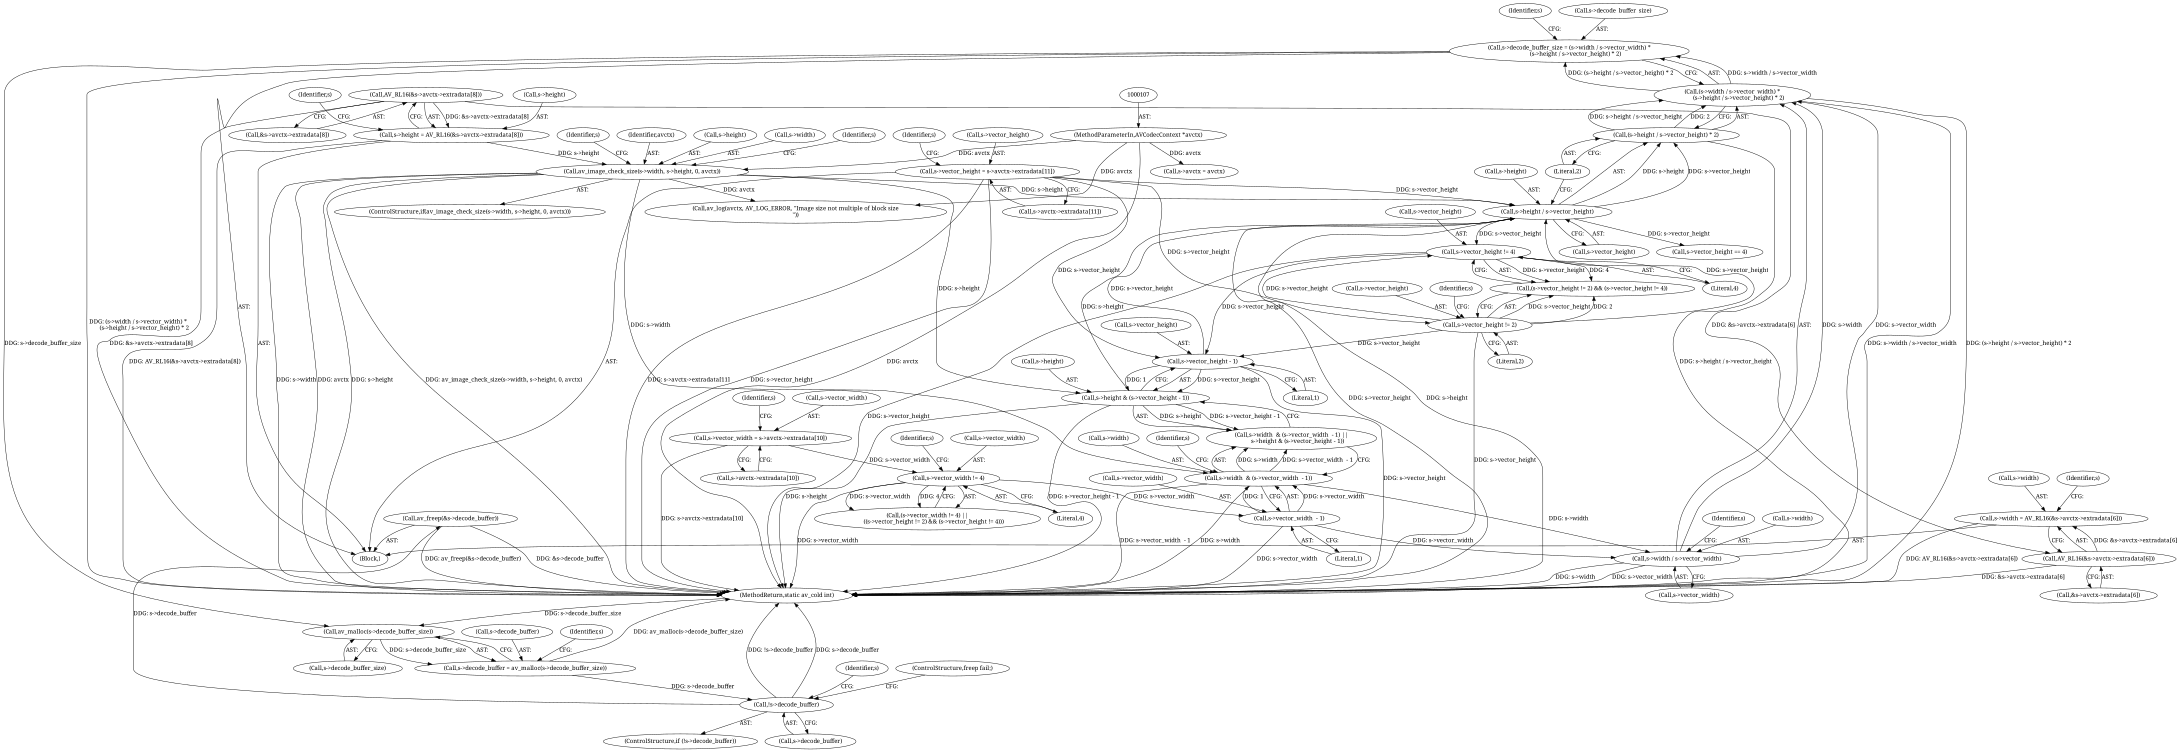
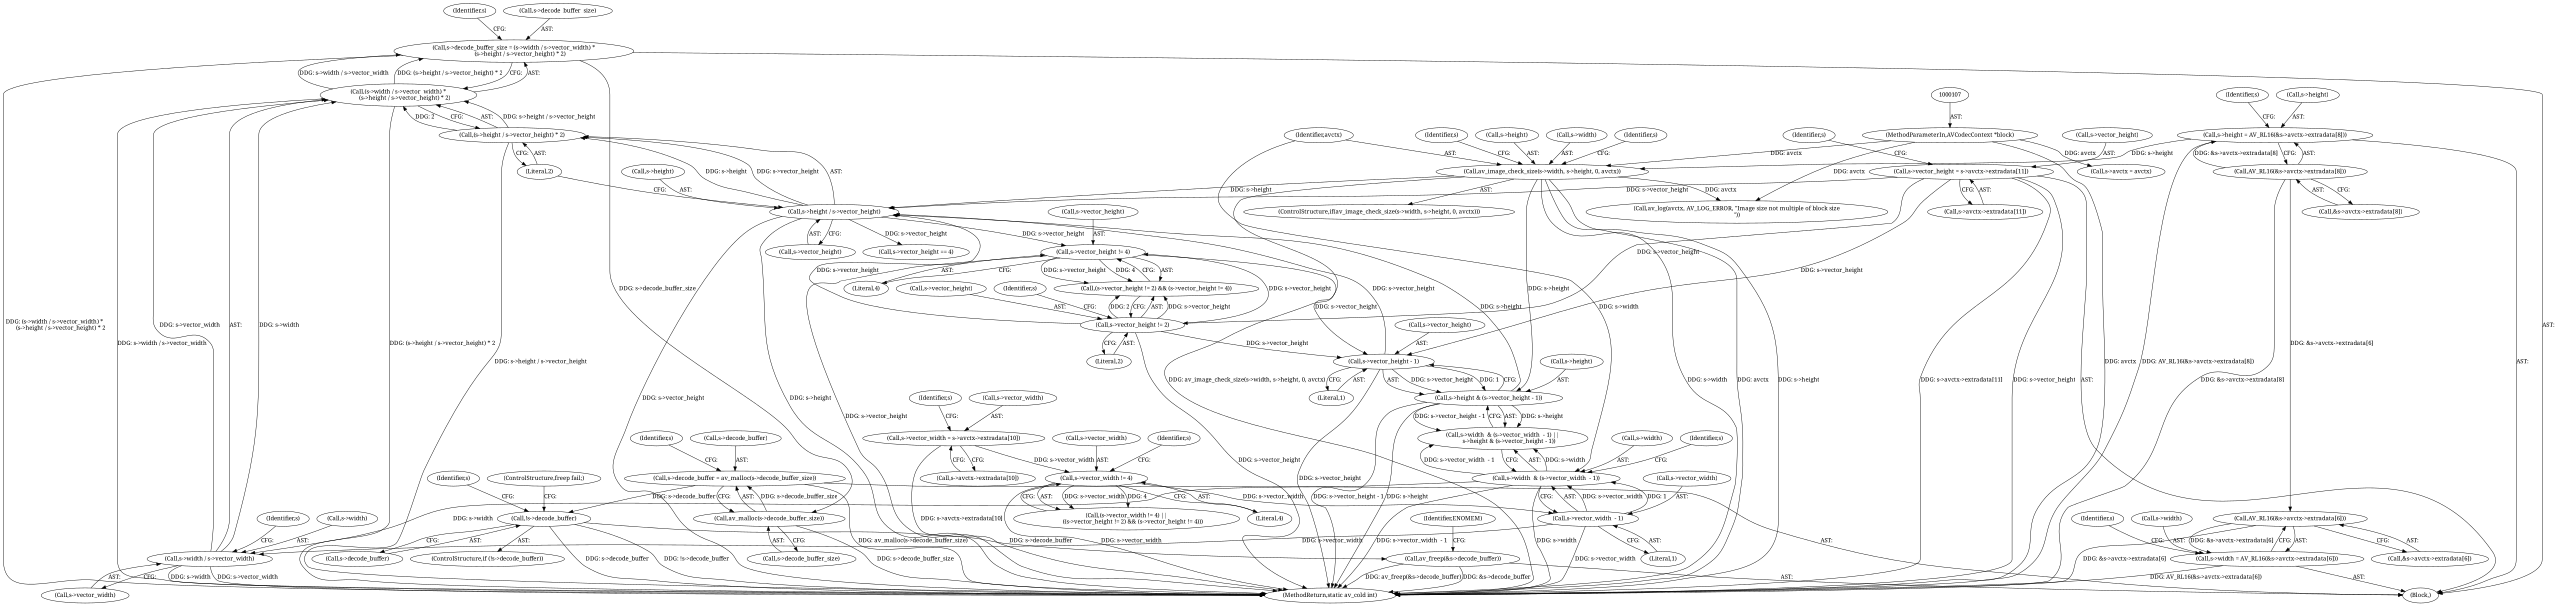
(1138, 135) -> (1950, 135)
(832, 390) -> (1443, 257)
none -> (1618, 490)
none -> (1453, 519)
(575, 608) -> (962, 581)
